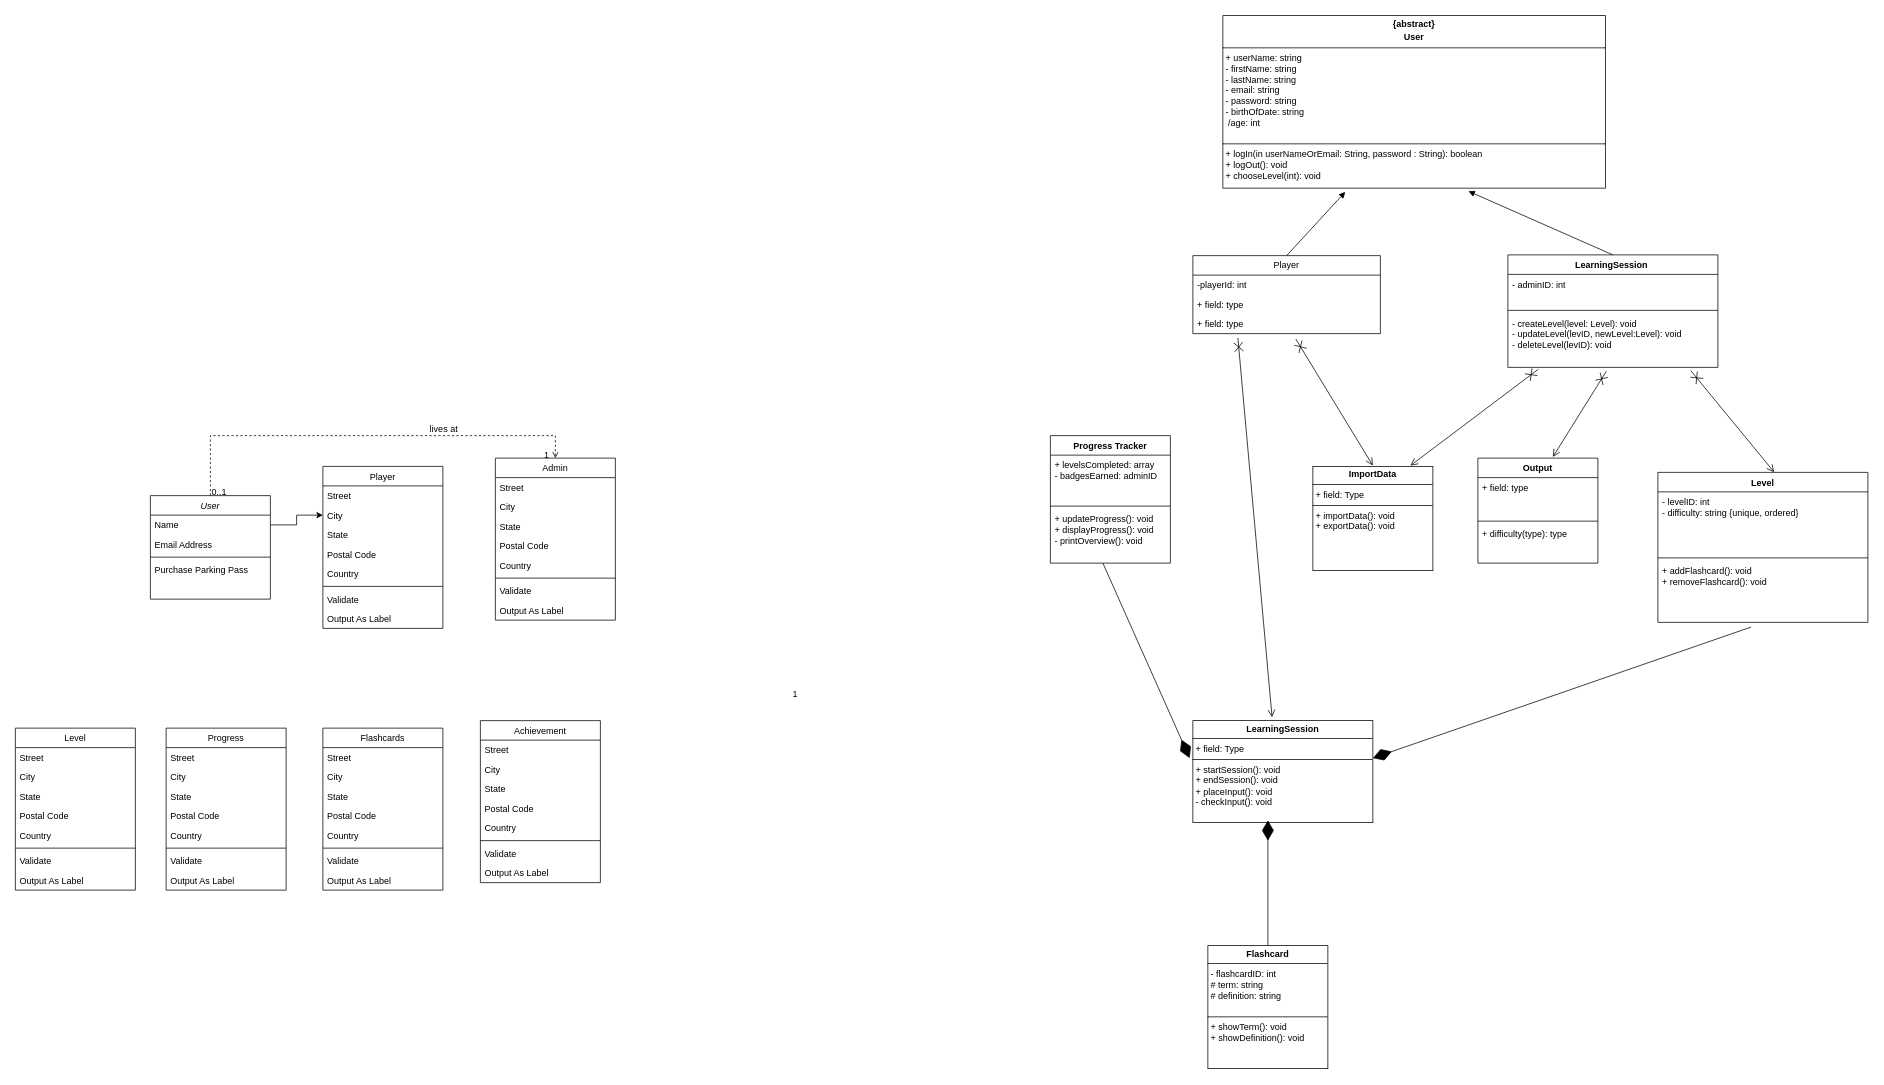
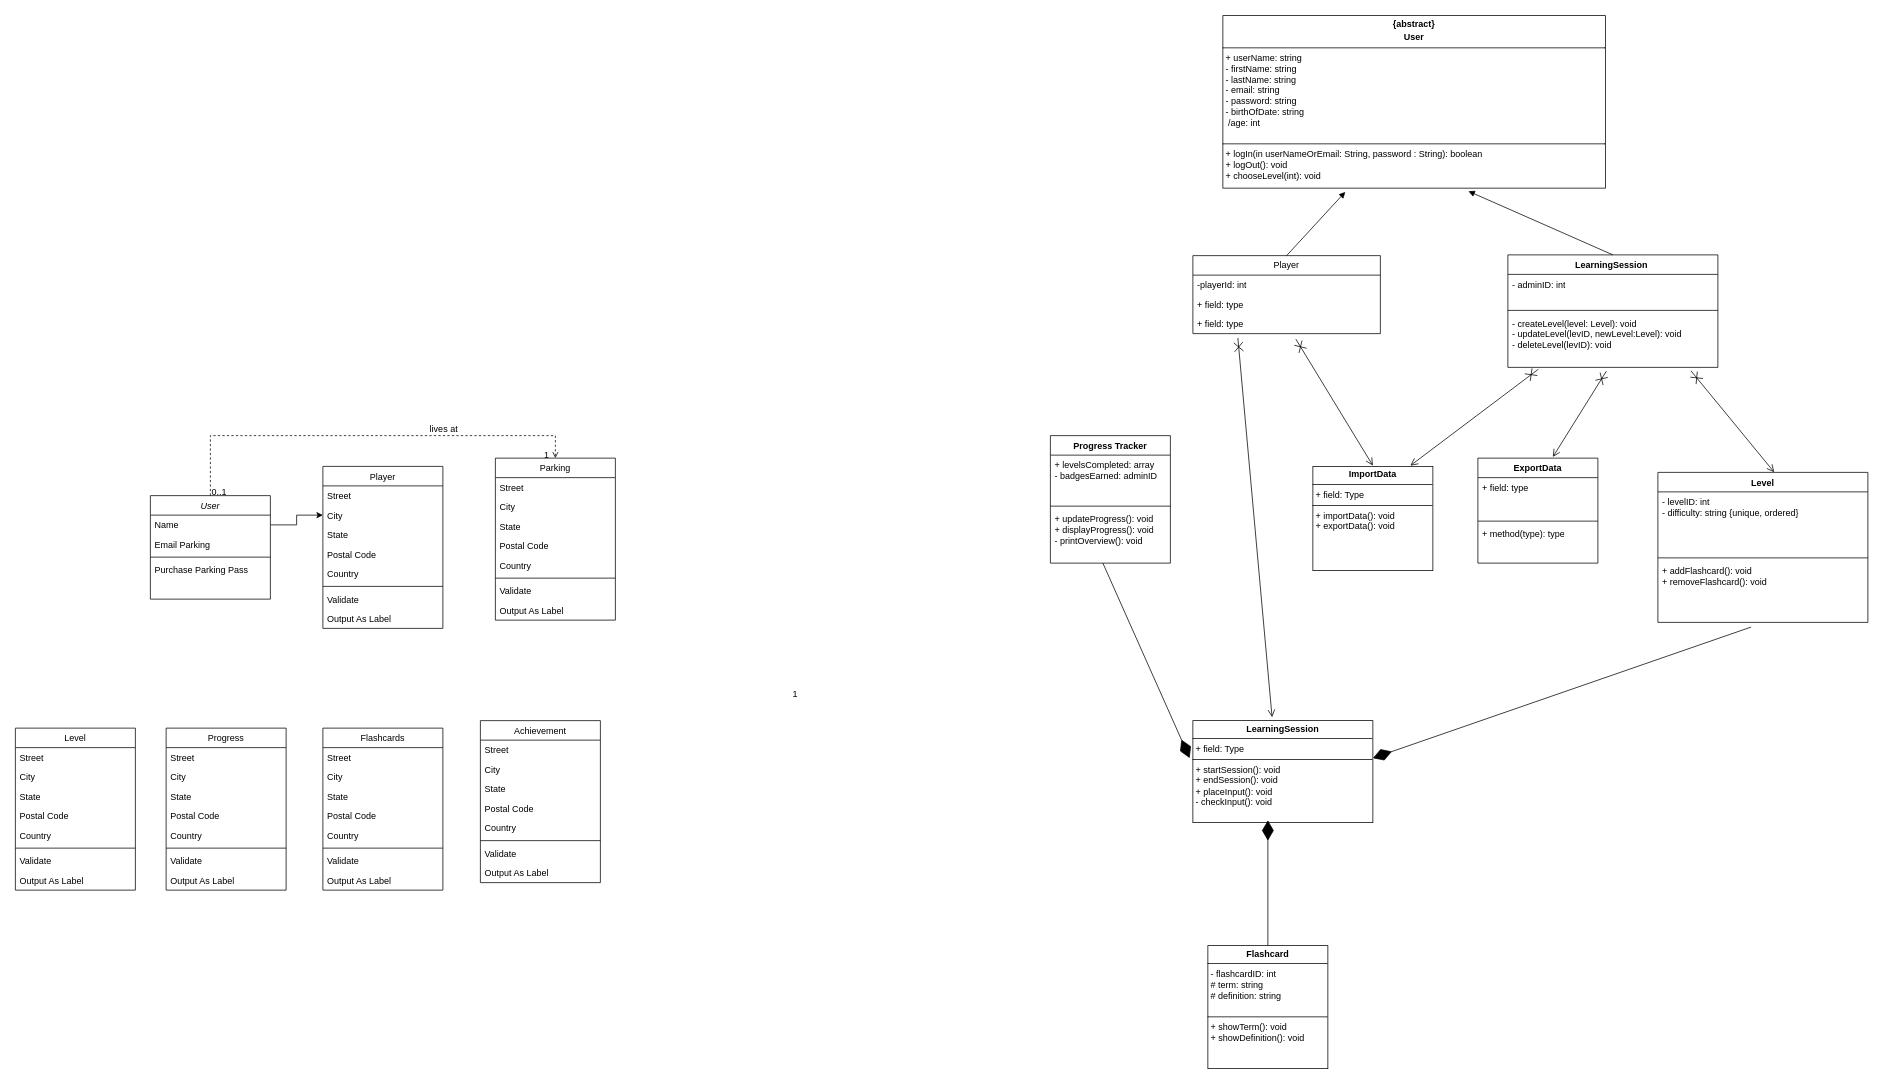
(555, 468) -> (555, 468)
(1538, 469) -> (1538, 469)
(1536, 535) -> (1529, 535)
(184, 545) -> (183, 545)
